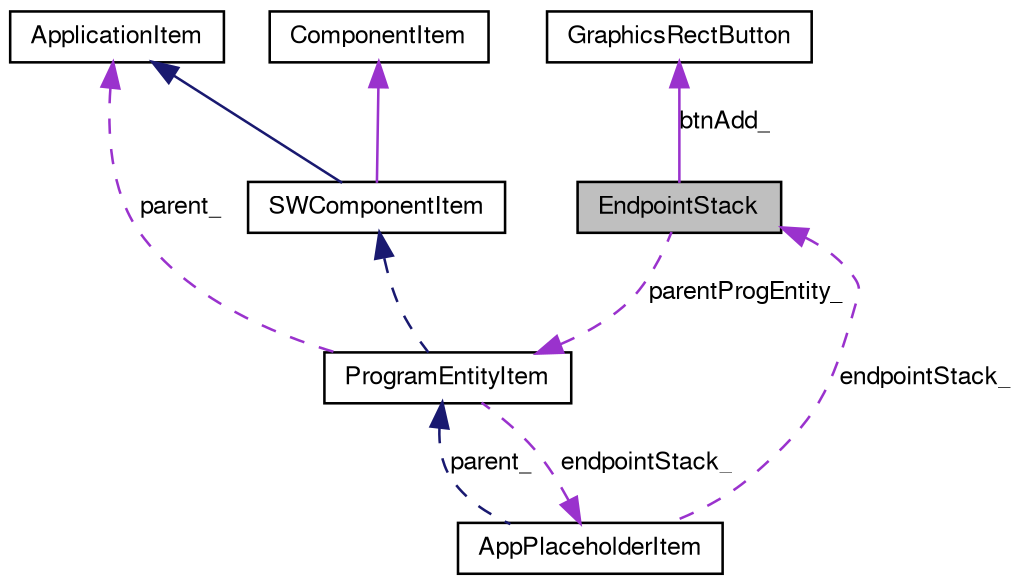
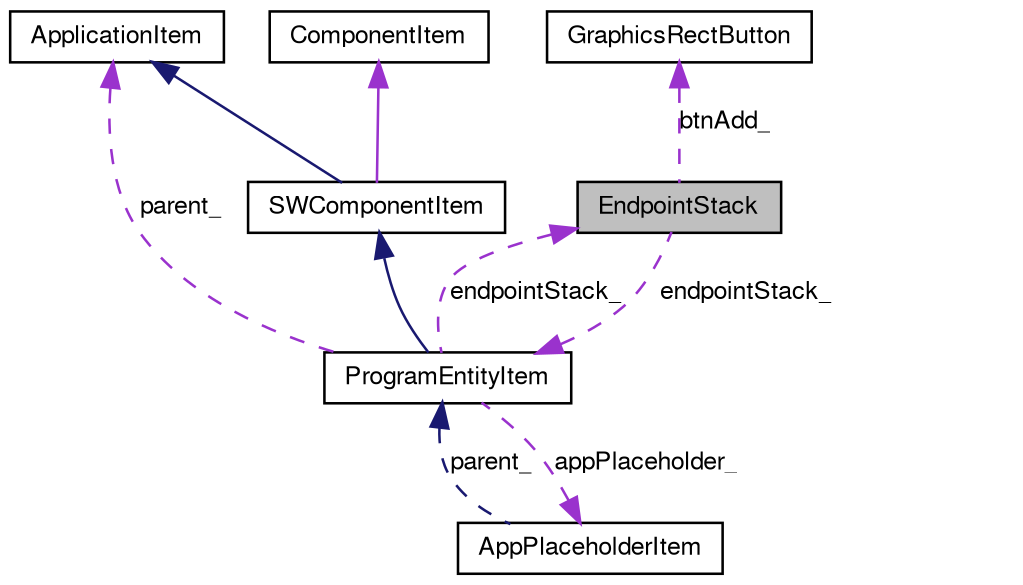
(679, 135) -> (679, 135)
(747, 293) -> (747, 293)
(400, 308) -> (400, 308)
(819, 403) -> (464, 267)
(648, 463) -> (648, 463)
